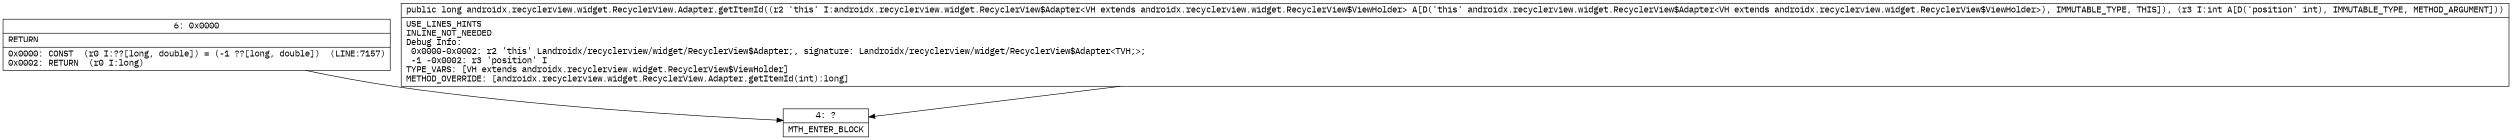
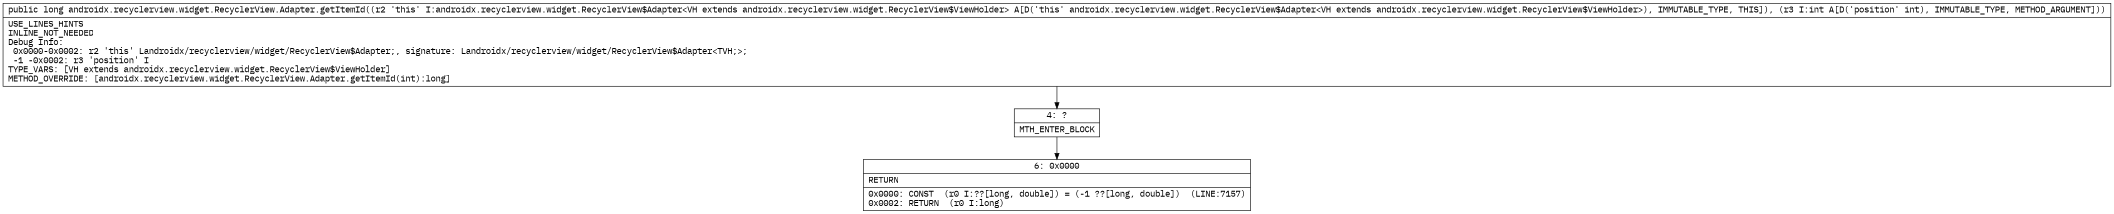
(540, 103) -> (1057, 145)
